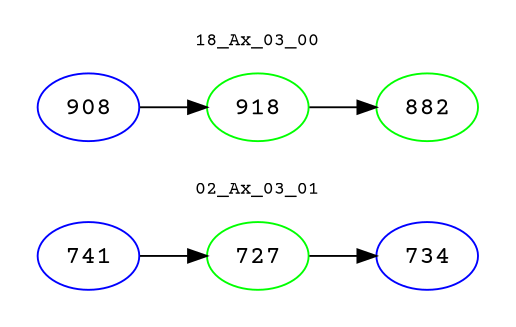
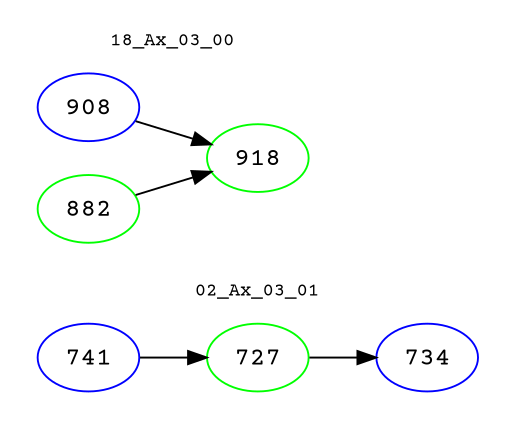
(333, 107) -> (164, 186)
